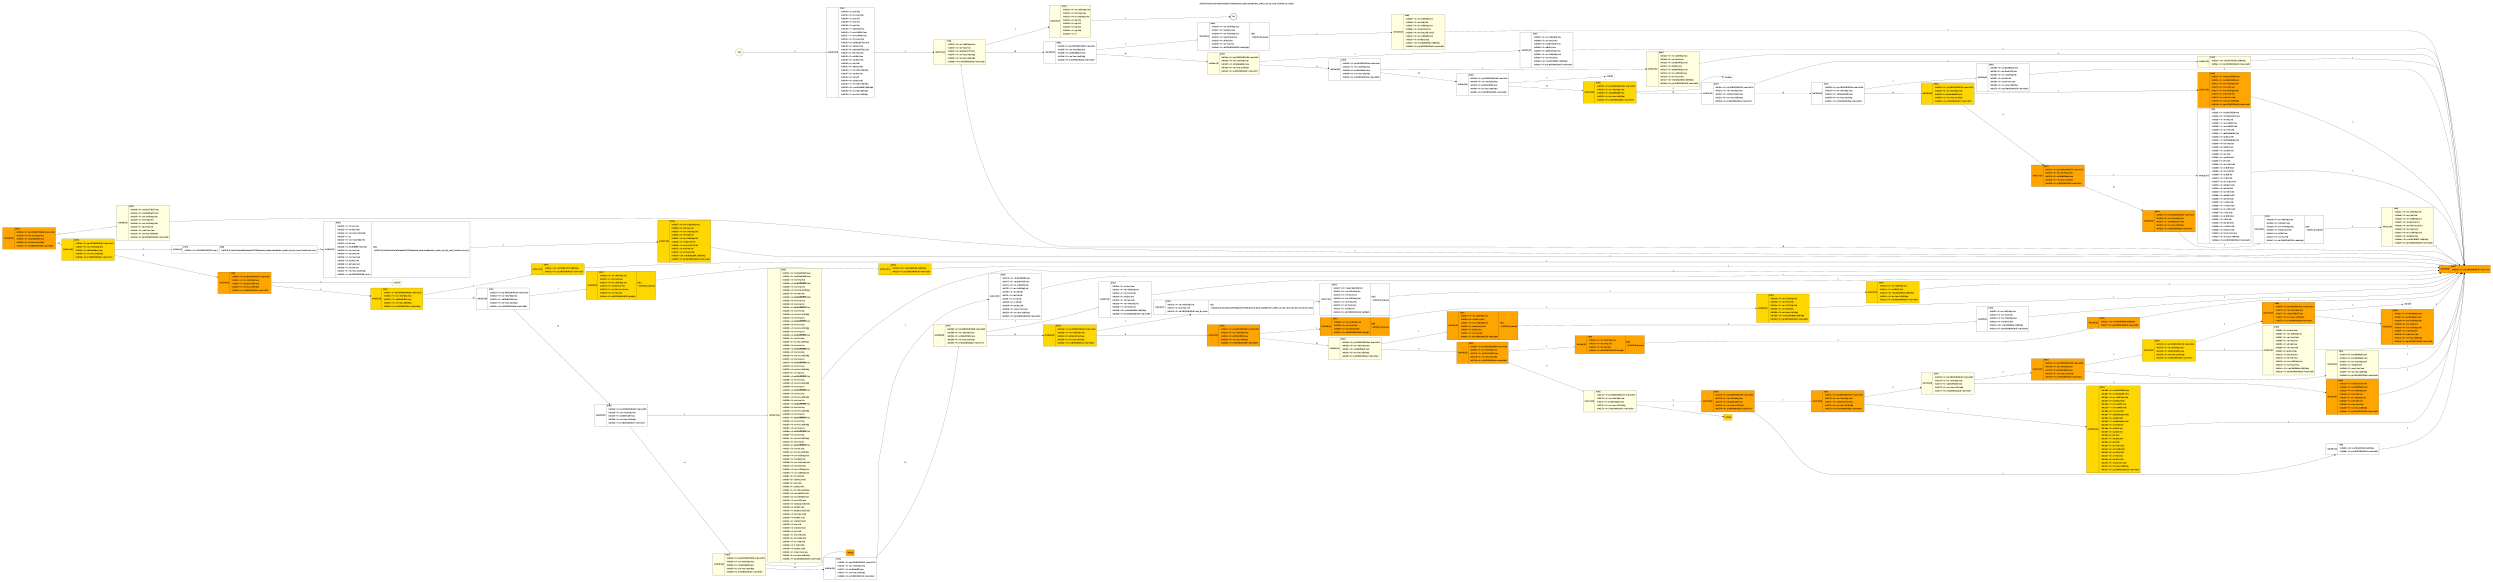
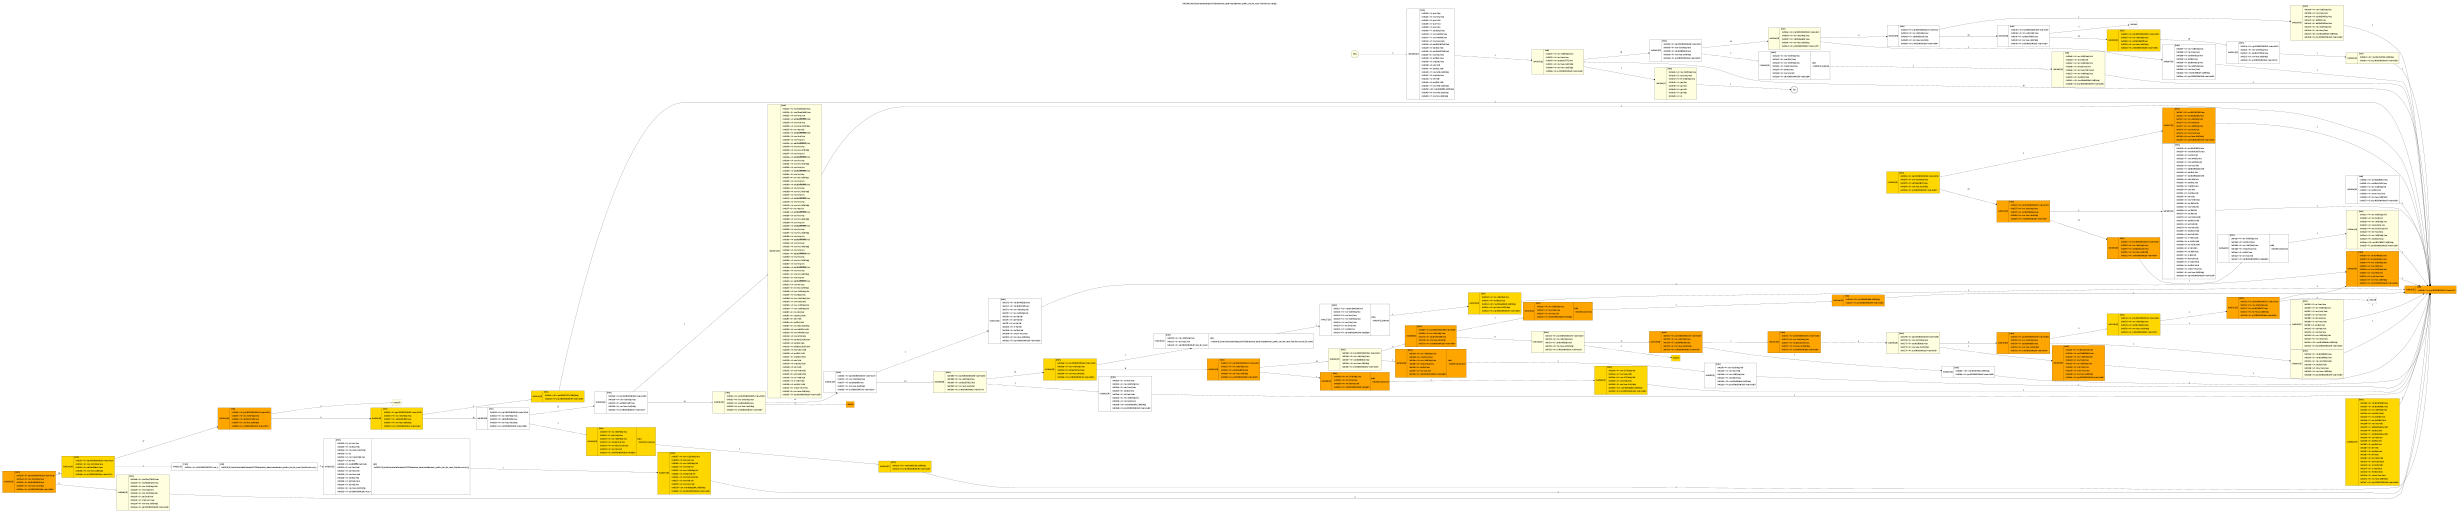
(1728, 78) -> none
(1838, 94) -> none
(1740, 276) -> (1692, 285)
(1975, 415) -> none
